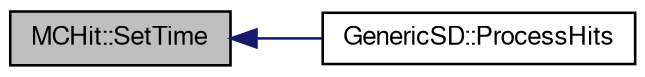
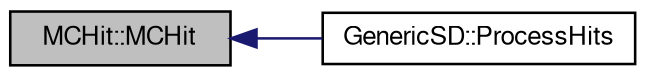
(120, 38) -> (120, 38)
